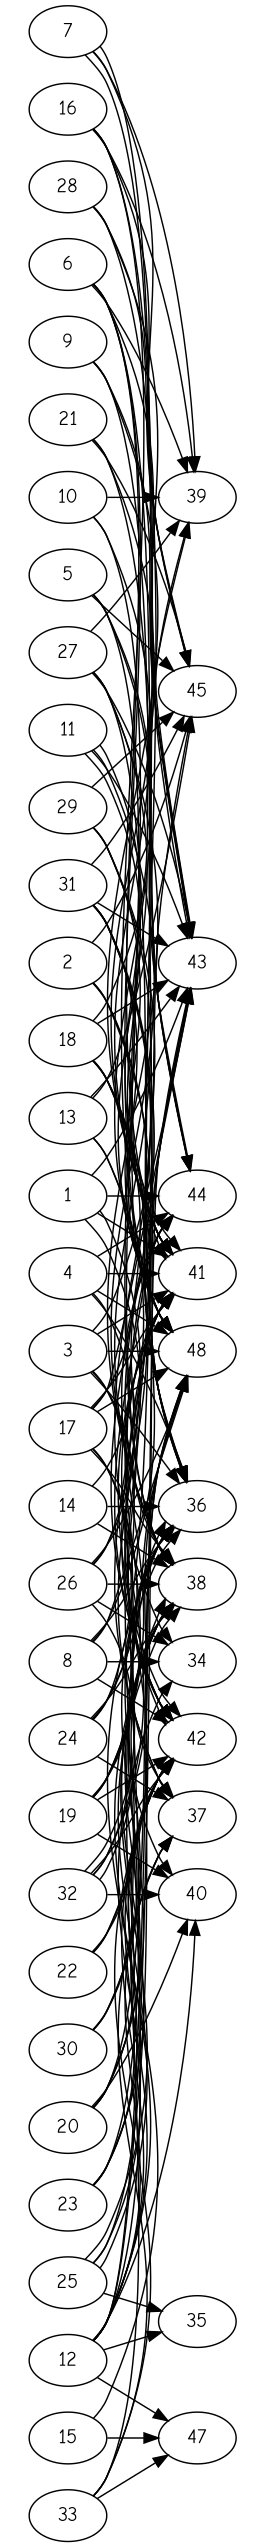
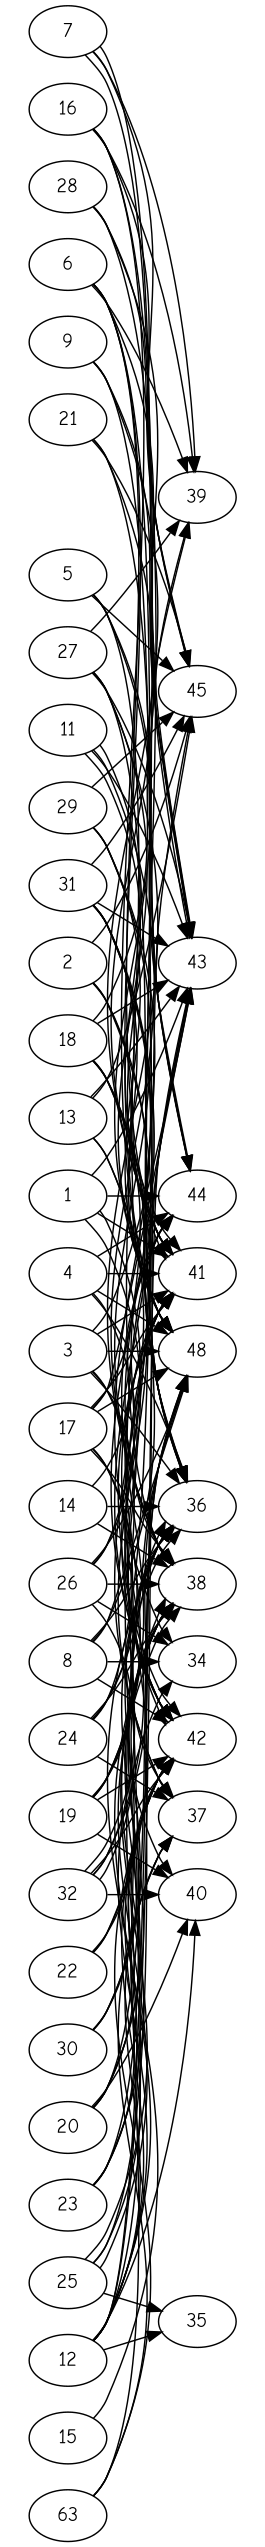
(68, 497) -> none
(197, 2438) -> none
(68, 2516) -> (68, 2516)
